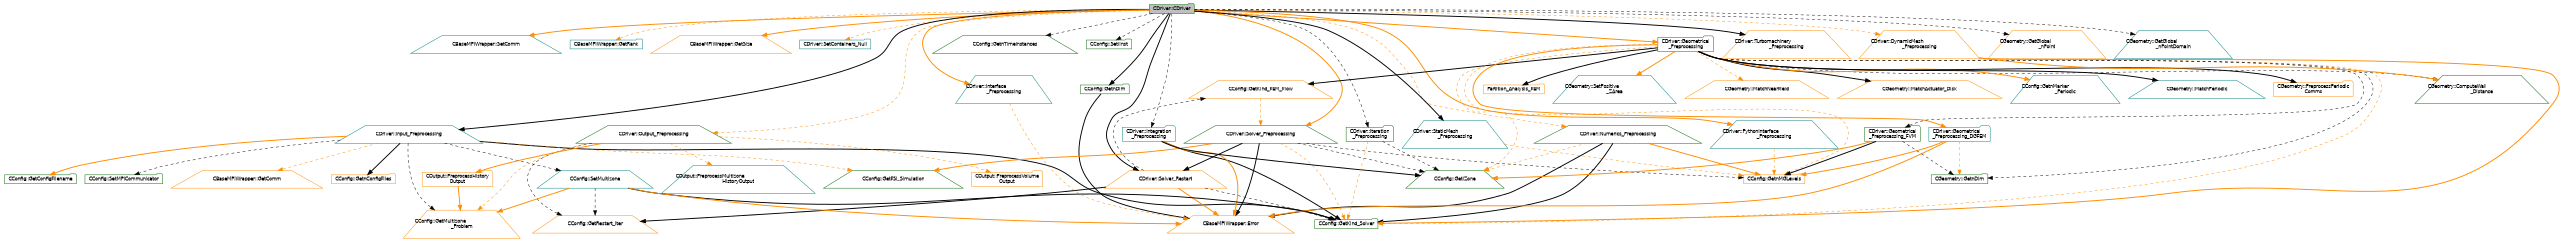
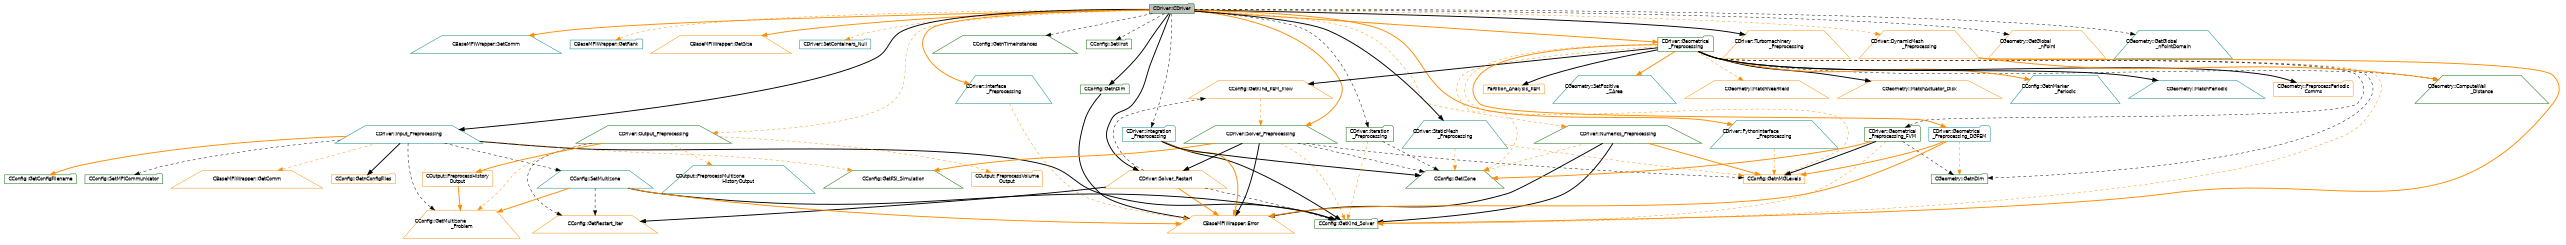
none -> (1455, 157)
none -> (1657, 216)
